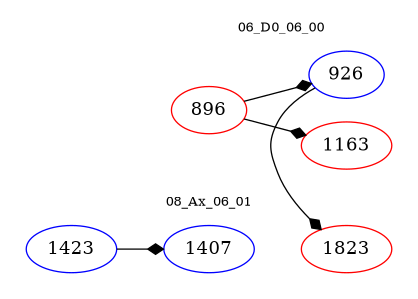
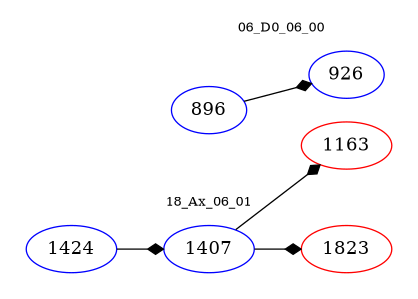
(209, 110) -> (209, 110)
(267, 125) -> (272, 202)
(271, 150) -> (270, 249)
(209, 203) -> (209, 203)
(71, 249) -> (71, 249)
